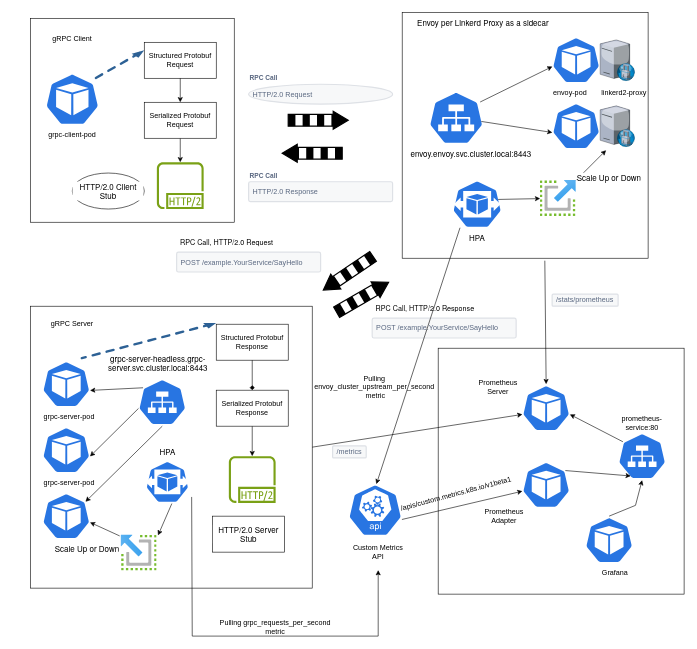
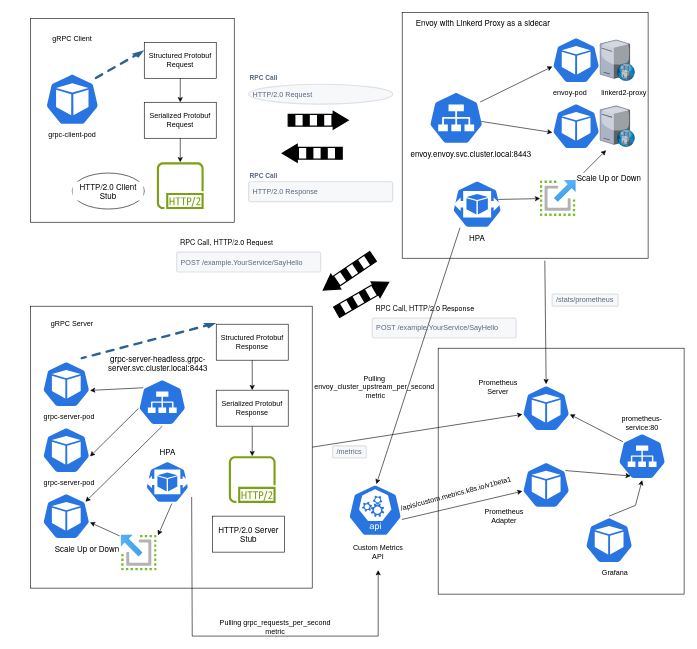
(483, 27) -> (483, 27)
(252, 384) -> (252, 384)
